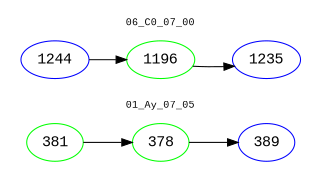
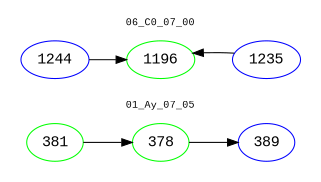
(208, 67) -> (219, 53)
